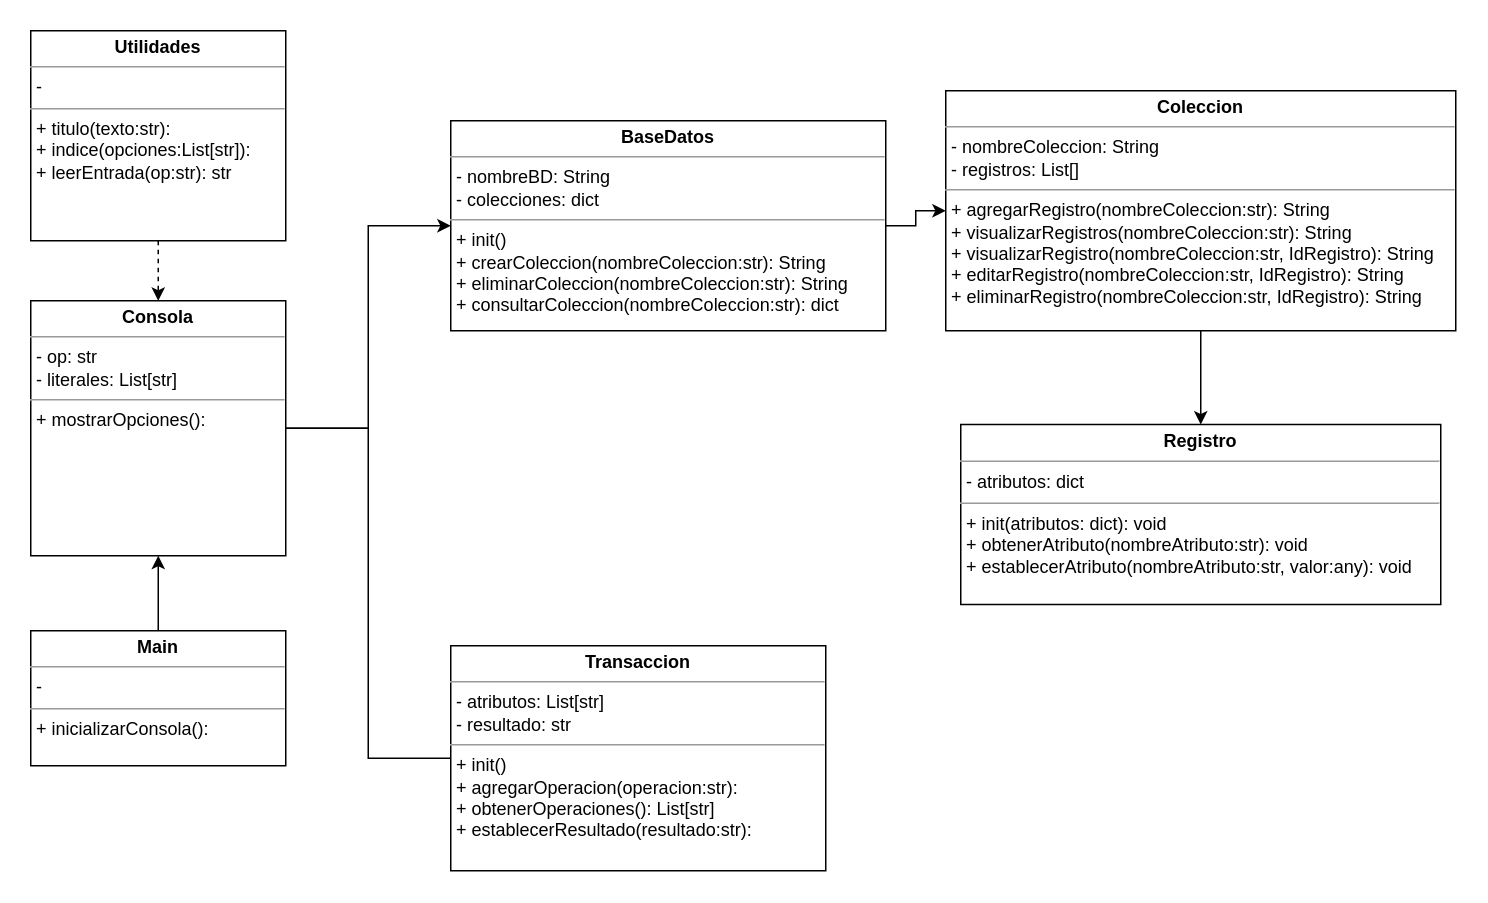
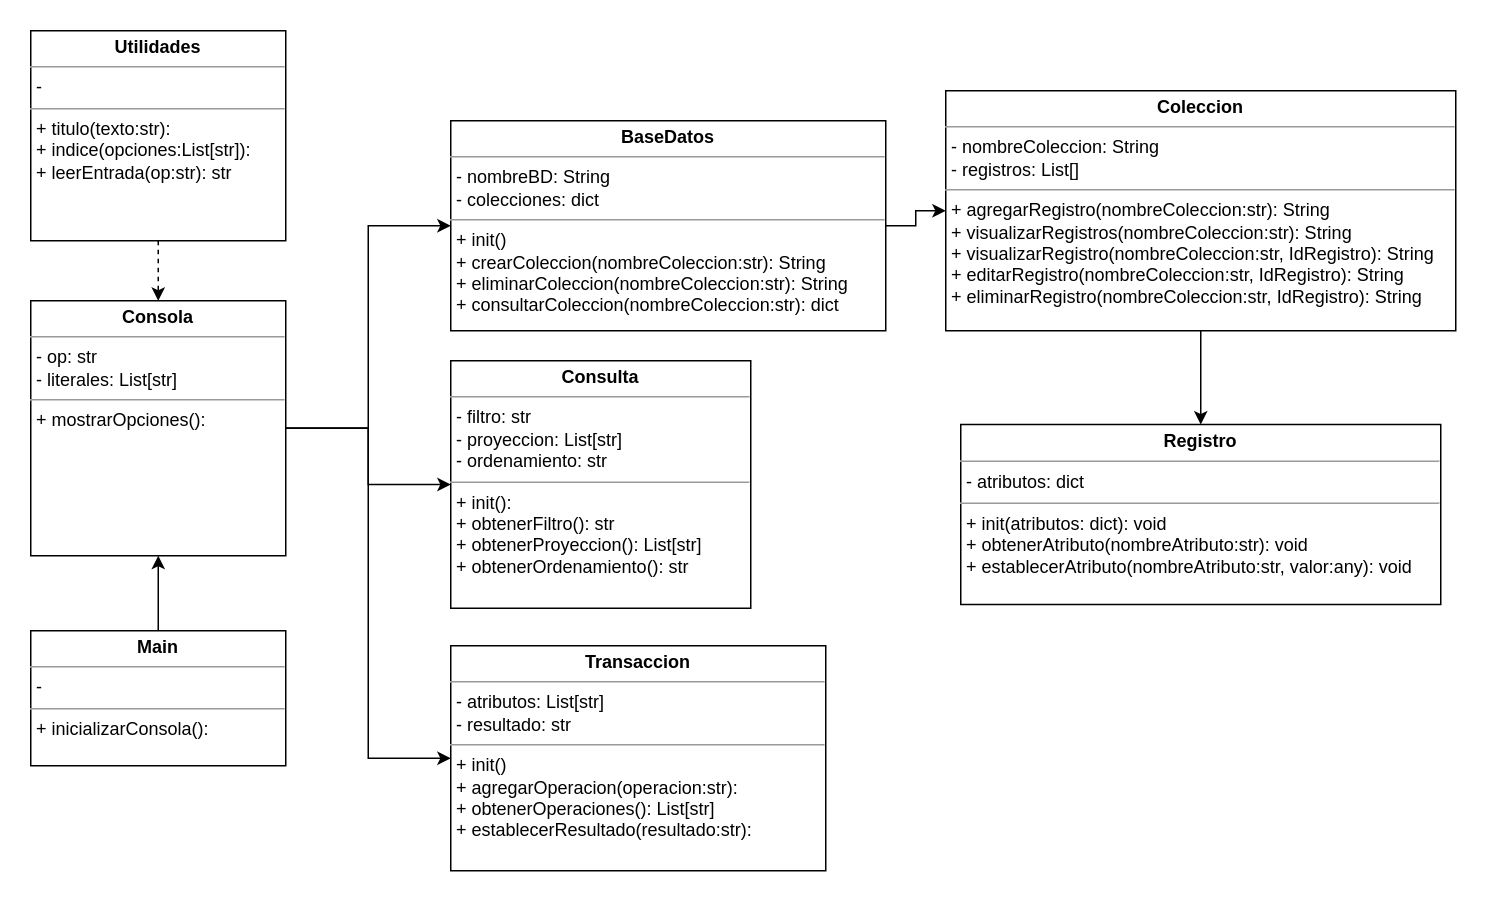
none -> (406, 485)
none -> (601, 485)
(443, 758) -> (439, 758)
